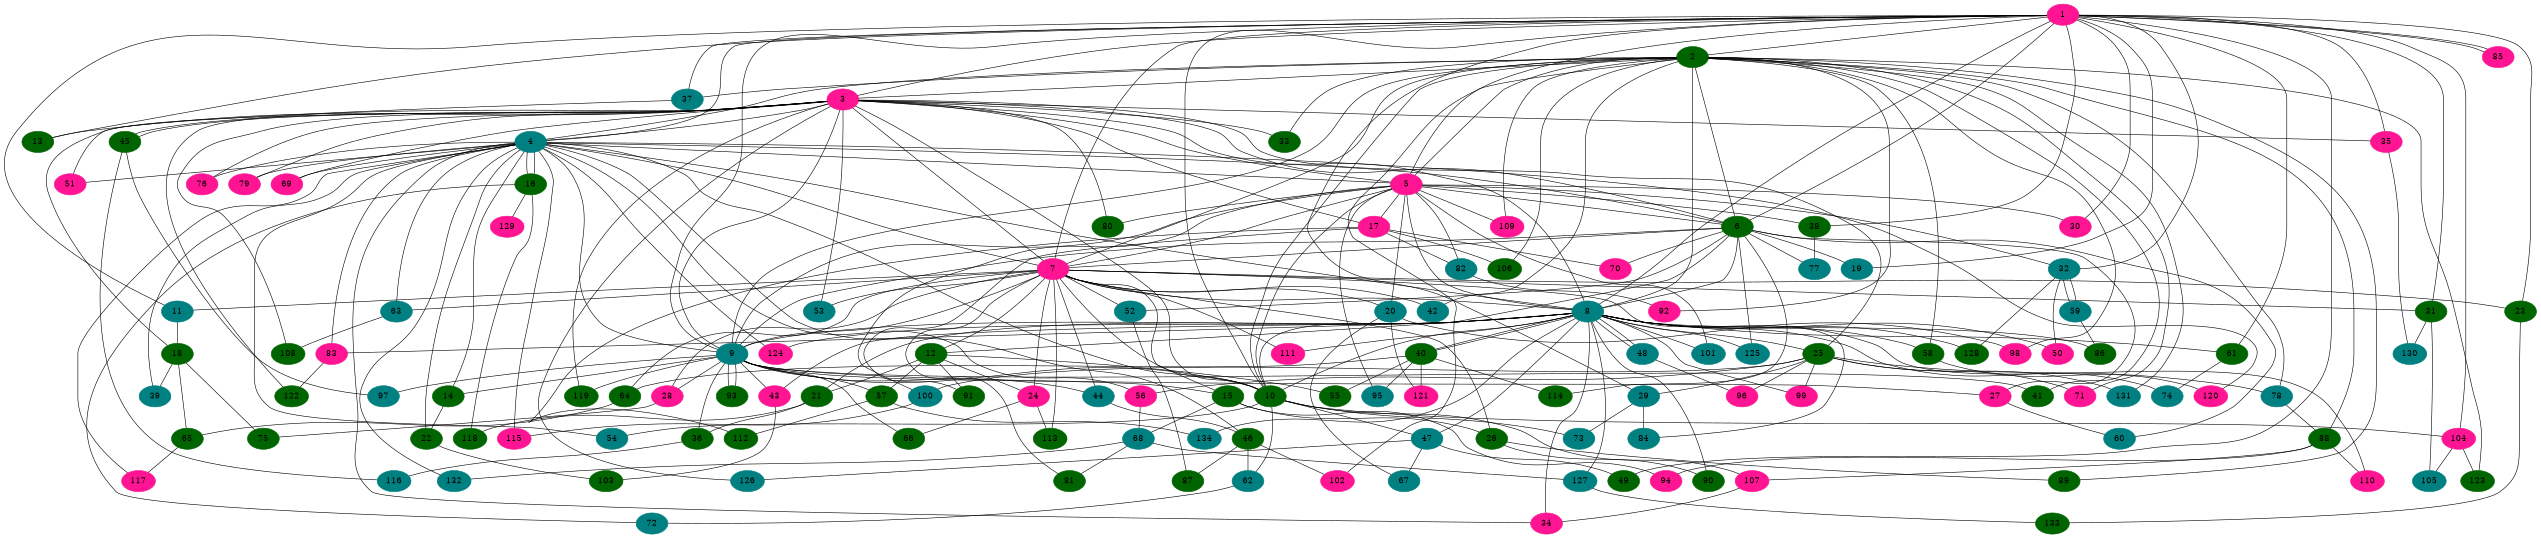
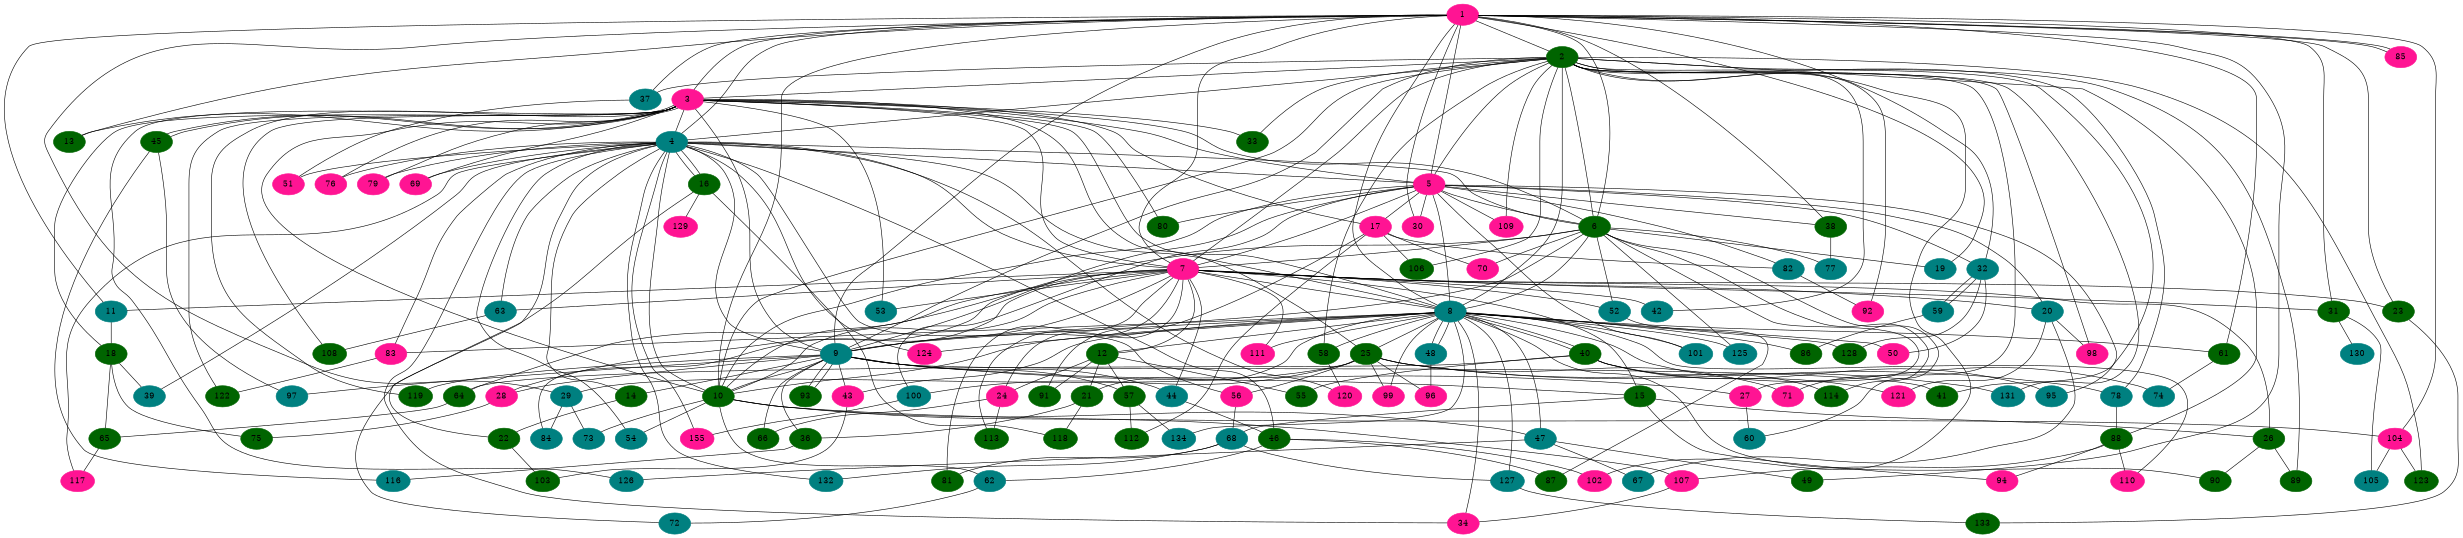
(2386, 142) -> none
(514, 439) -> (697, 439)
